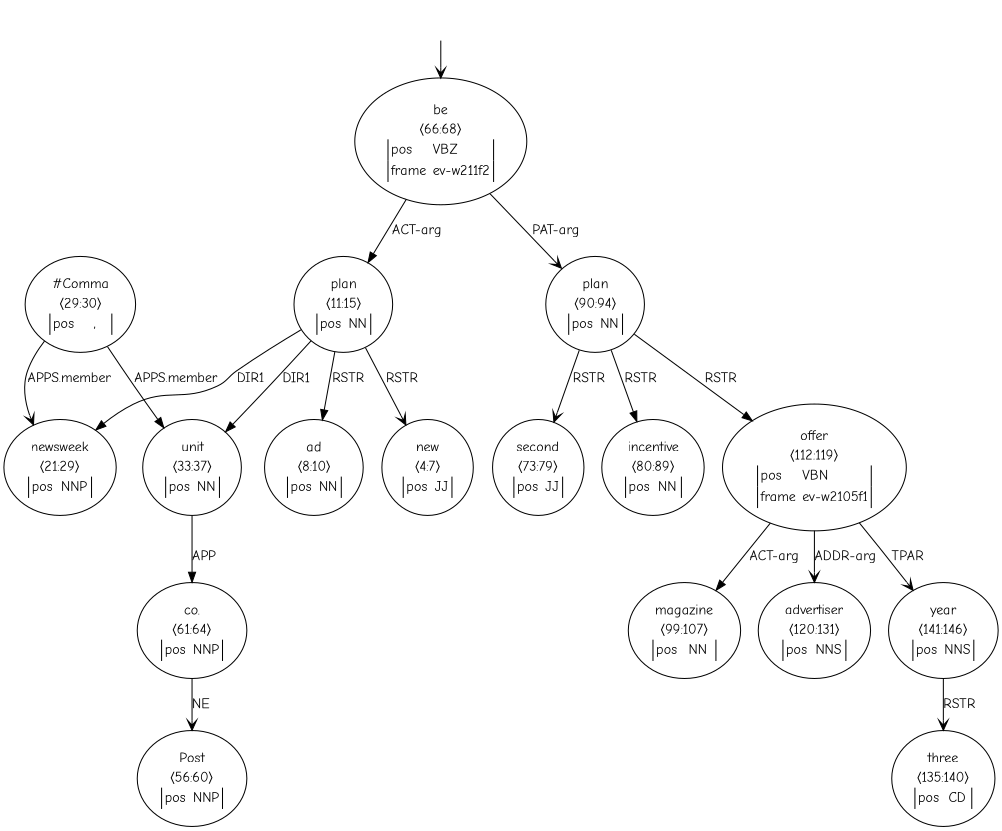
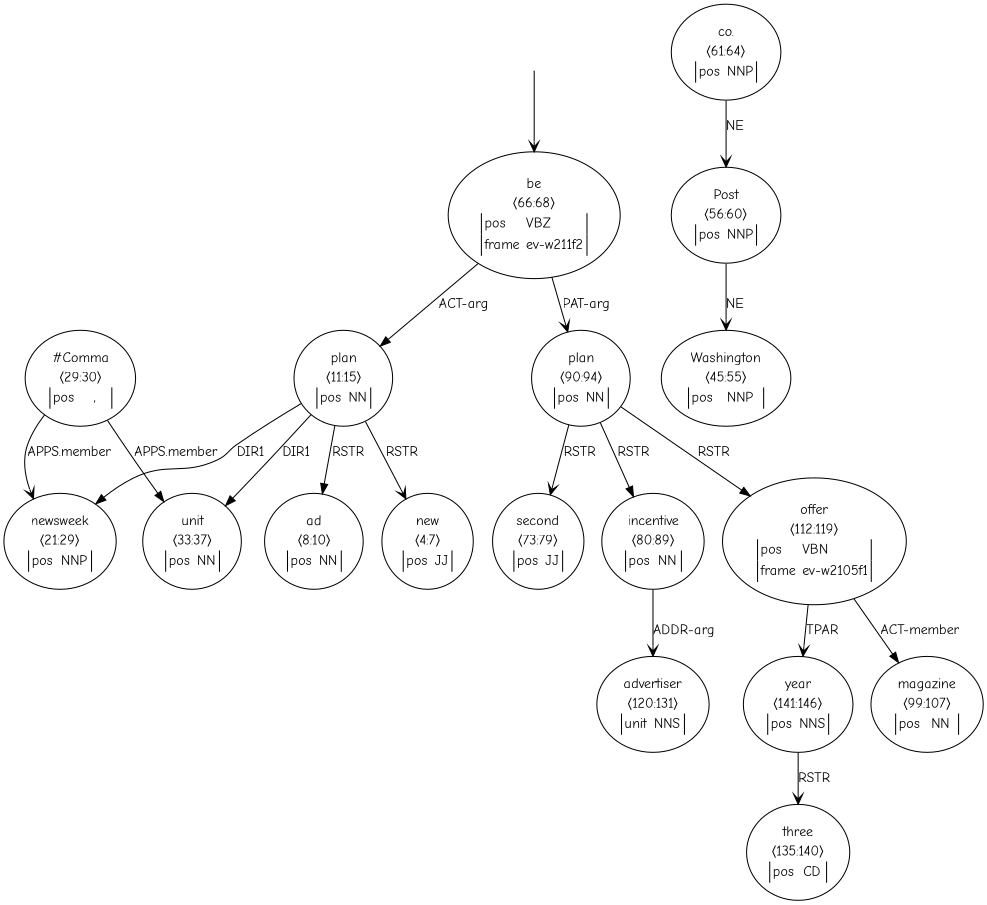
none -> (726, 378)
(192, 544) -> none
(814, 551) -> (653, 618)
(774, 557) -> (920, 630)
(797, 650) -> (636, 724)
